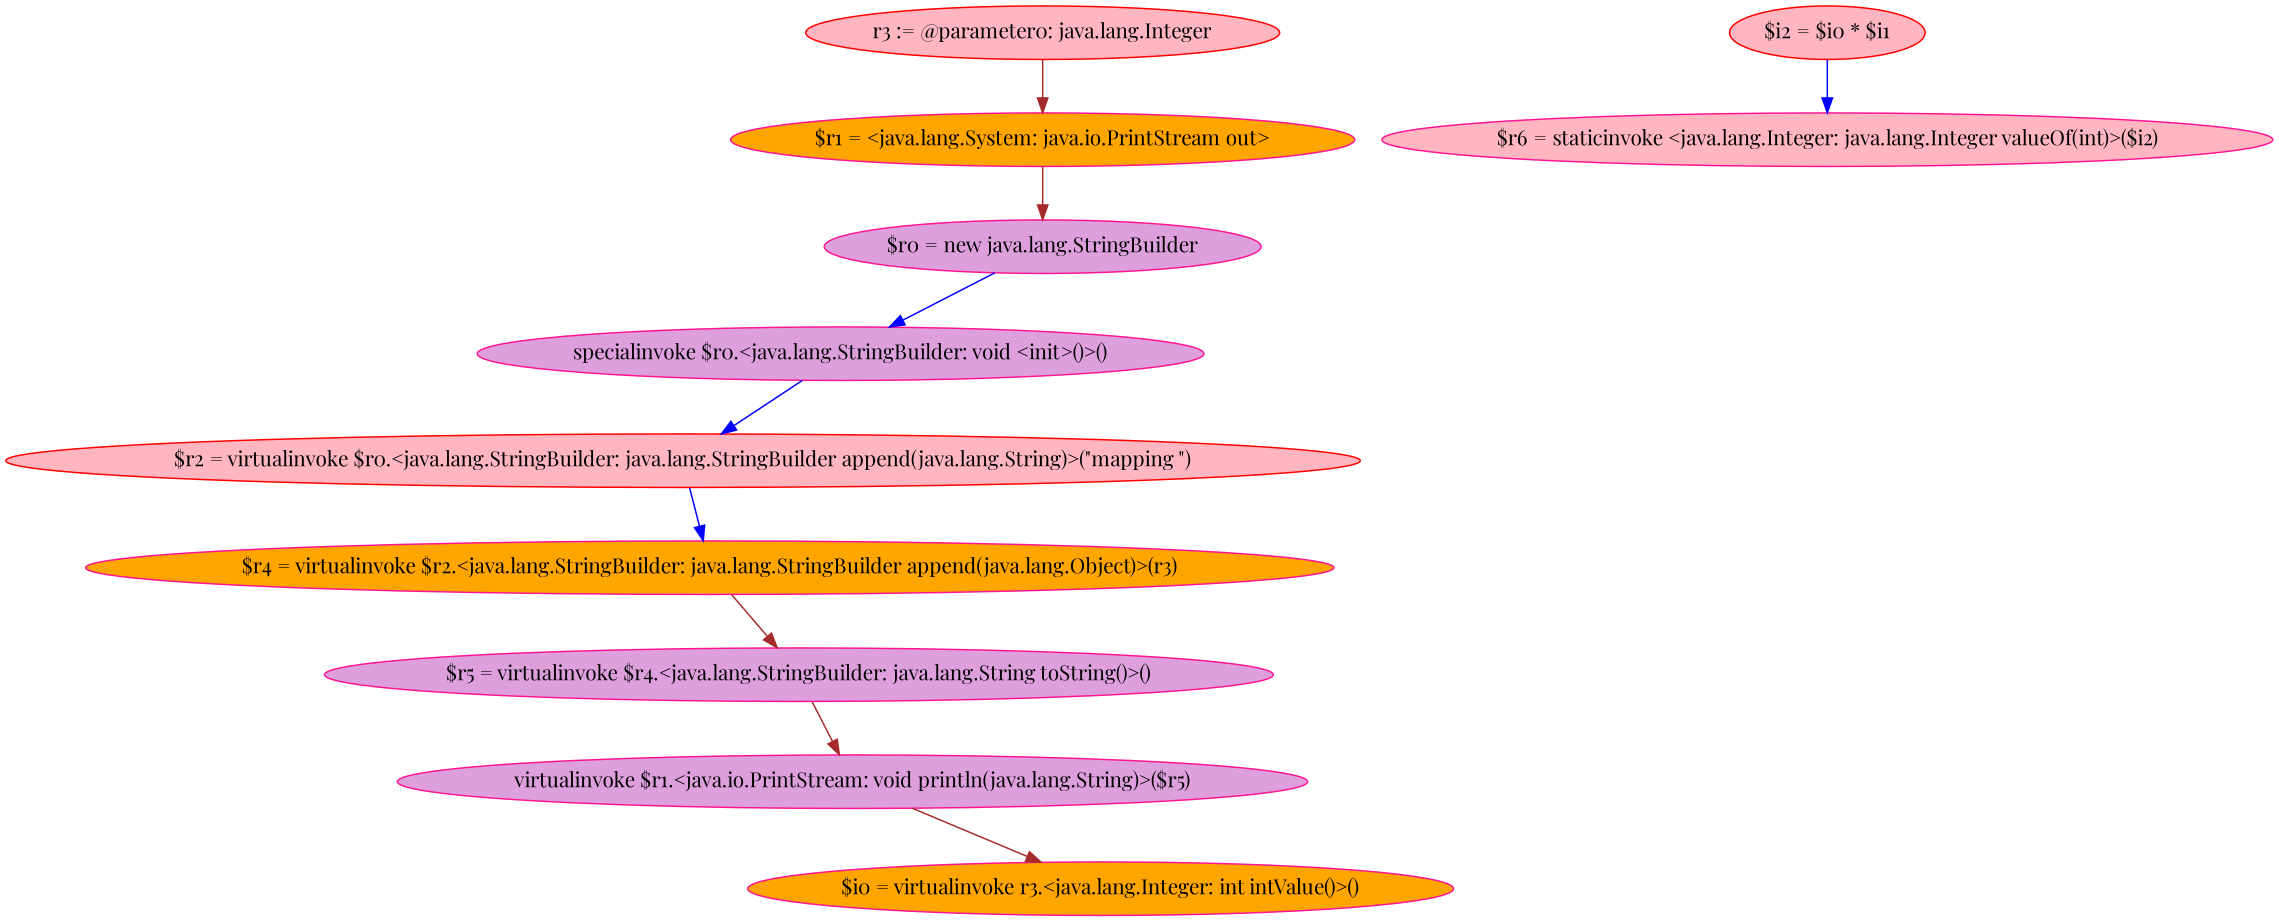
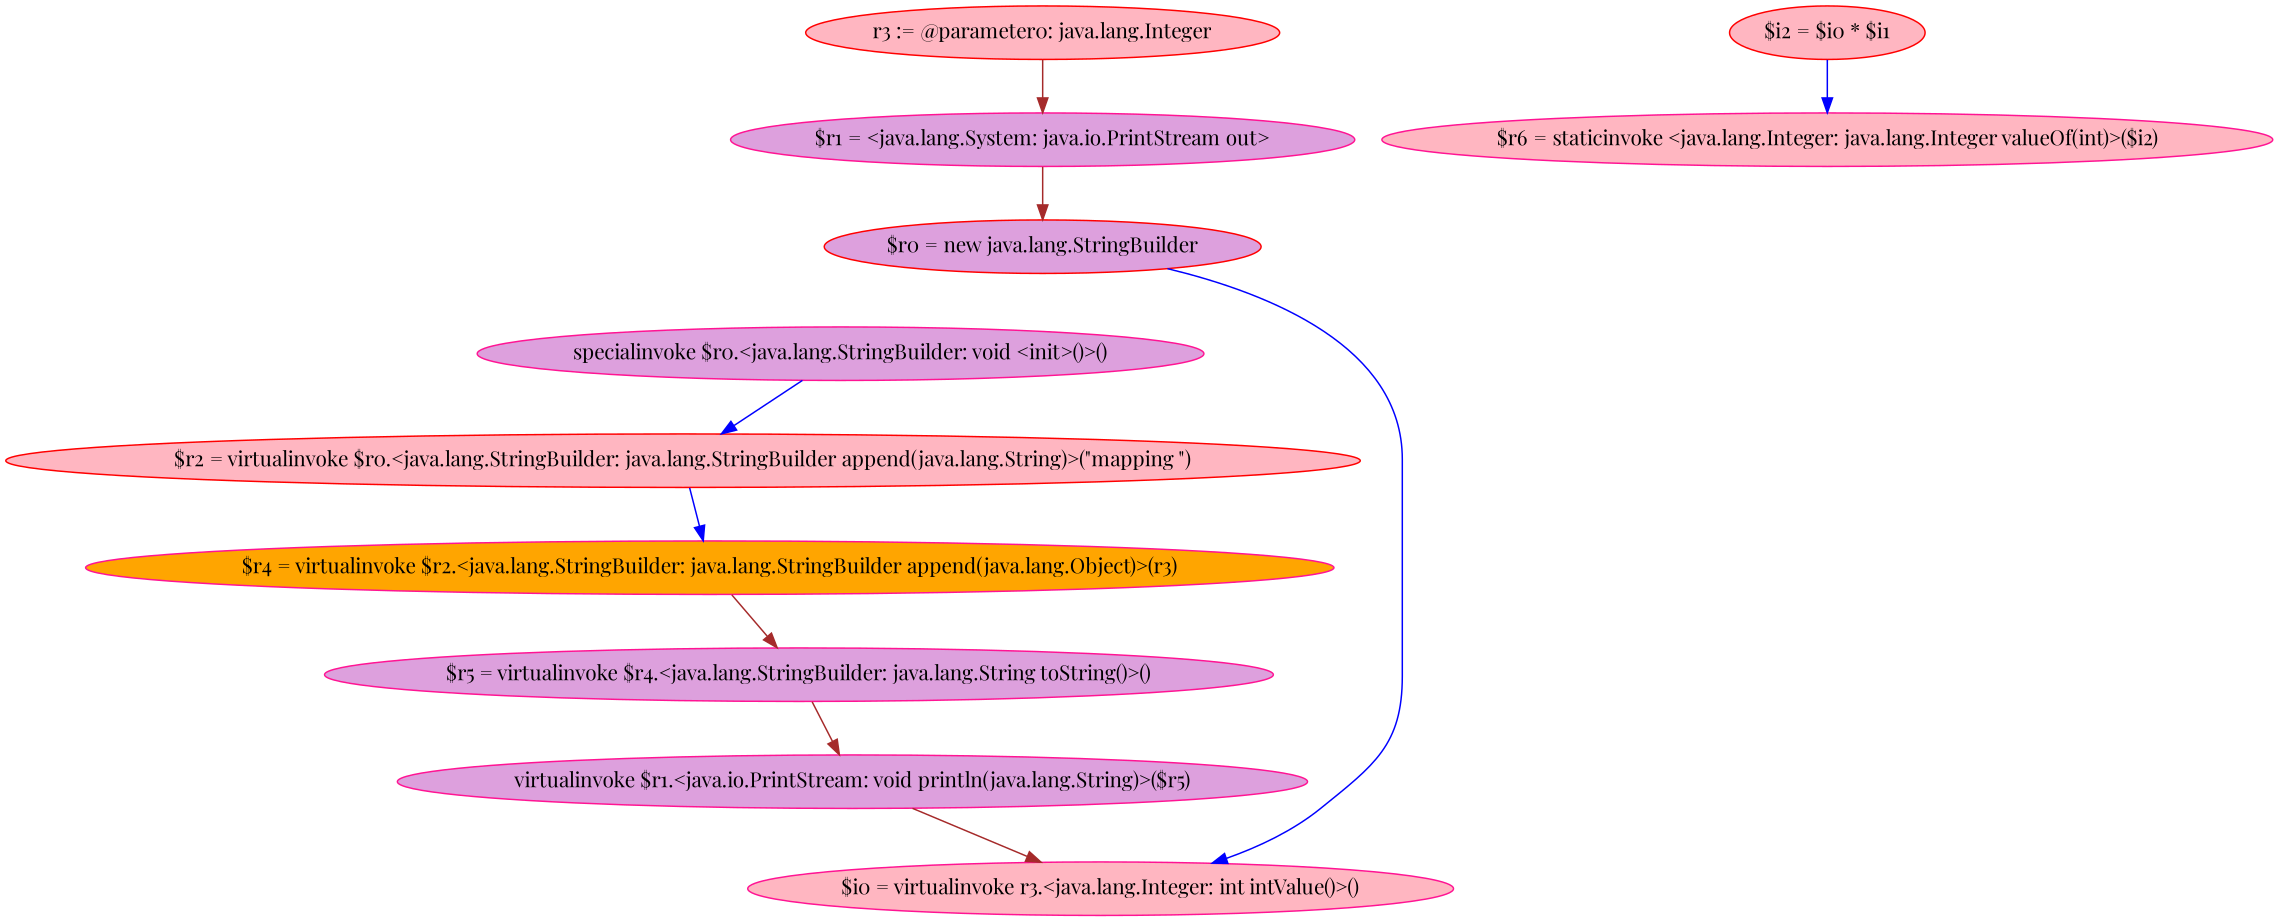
(1043, 140) -> (1043, 140)
(1043, 247) -> (1043, 247)
(949, 296) -> (1402, 540)
(1101, 889) -> (1101, 889)
